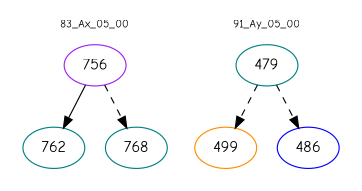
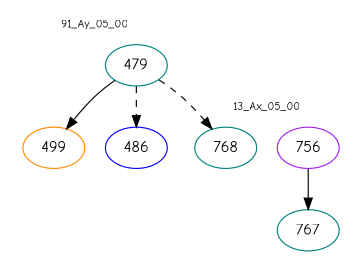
(95, 25) -> (267, 107)
(113, 101) -> (193, 108)
(249, 101) -> (93, 98)
(54, 148) -> (308, 230)
